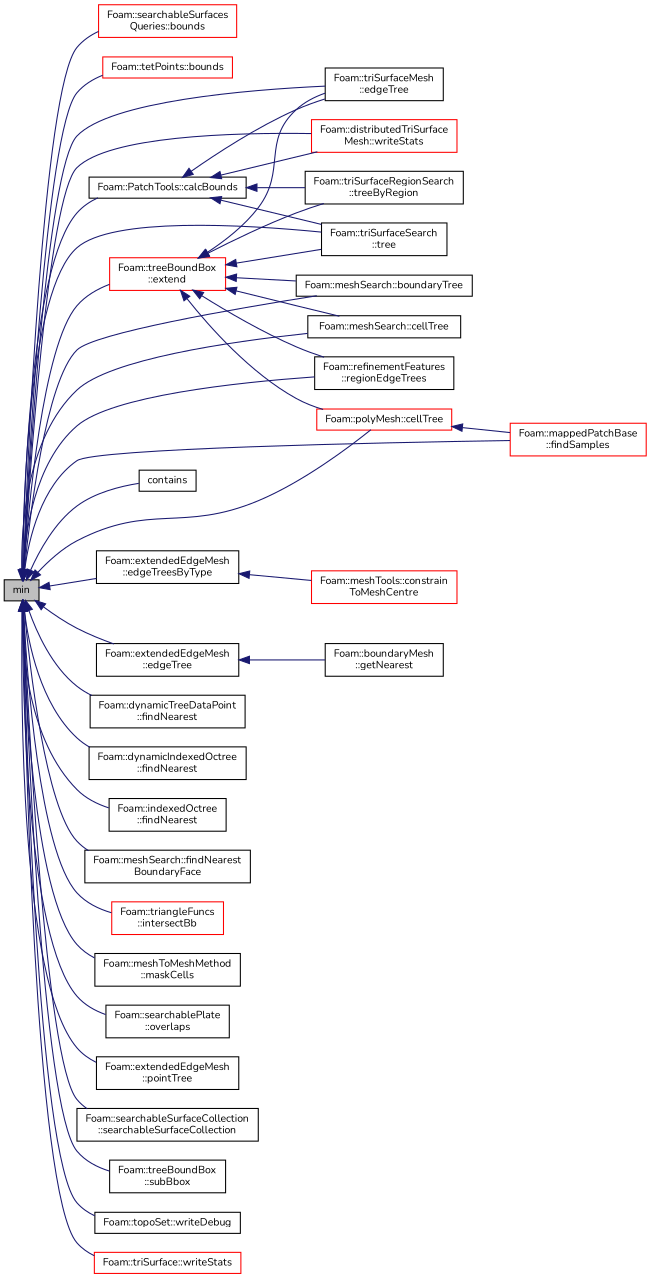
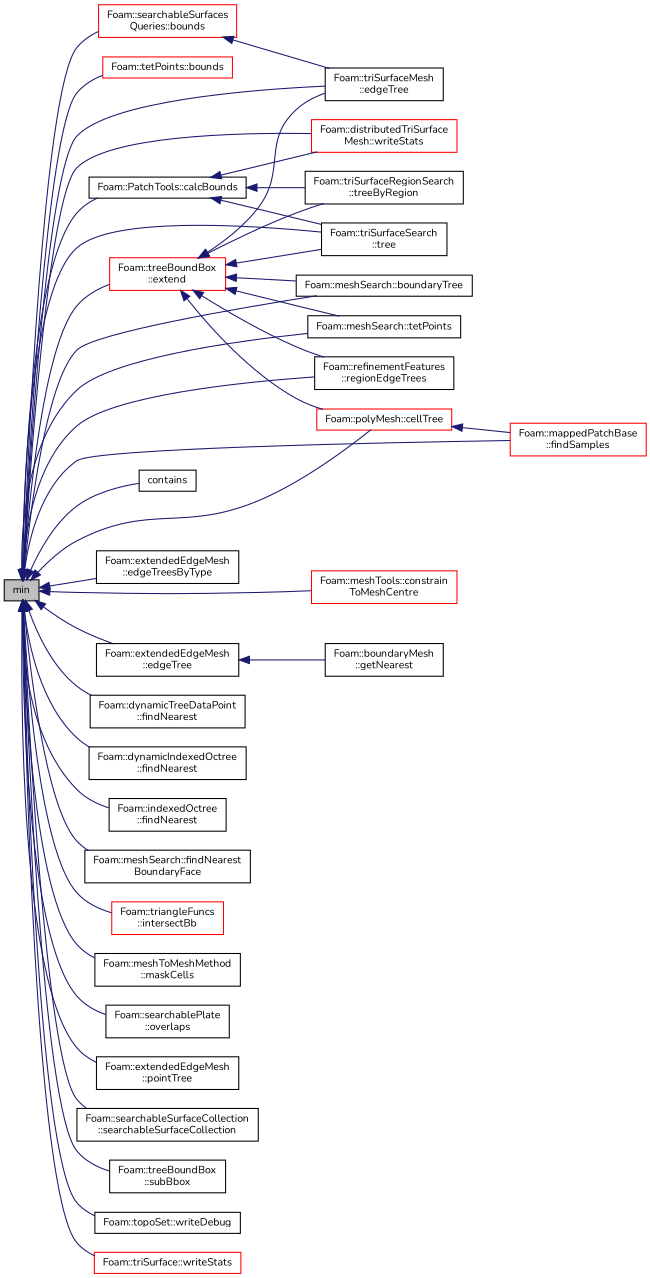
(262, 127) -> (281, 54)
(384, 327) -> (384, 327)
(280, 578) -> (181, 594)
